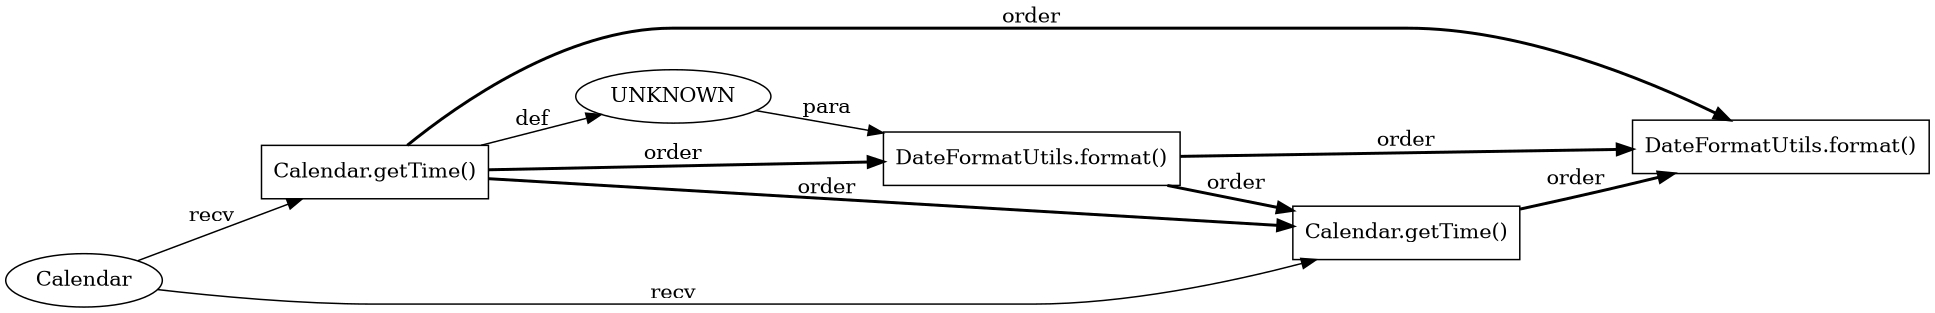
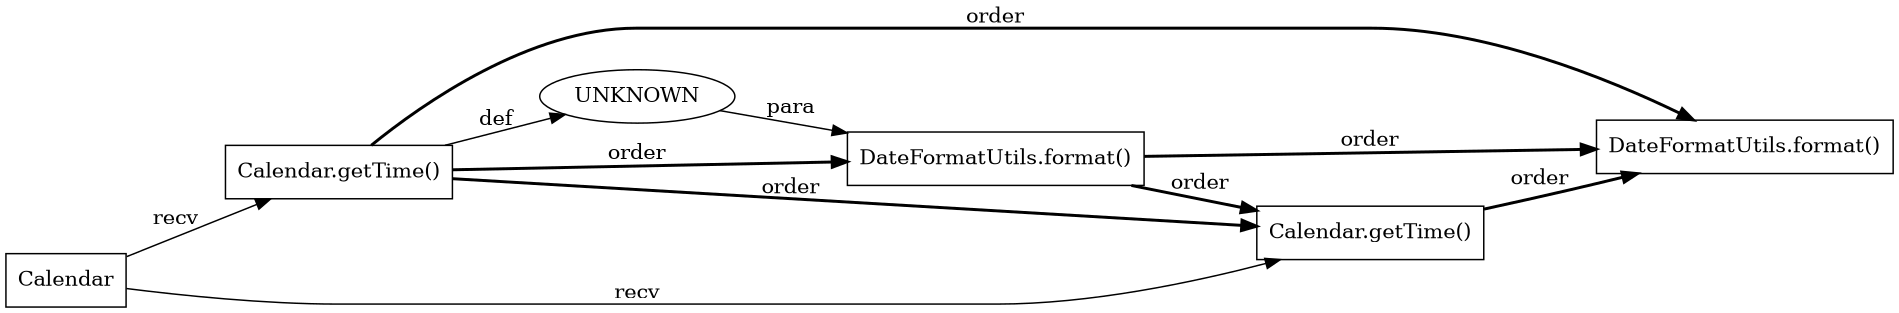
(84, 280) -> (66, 280)
